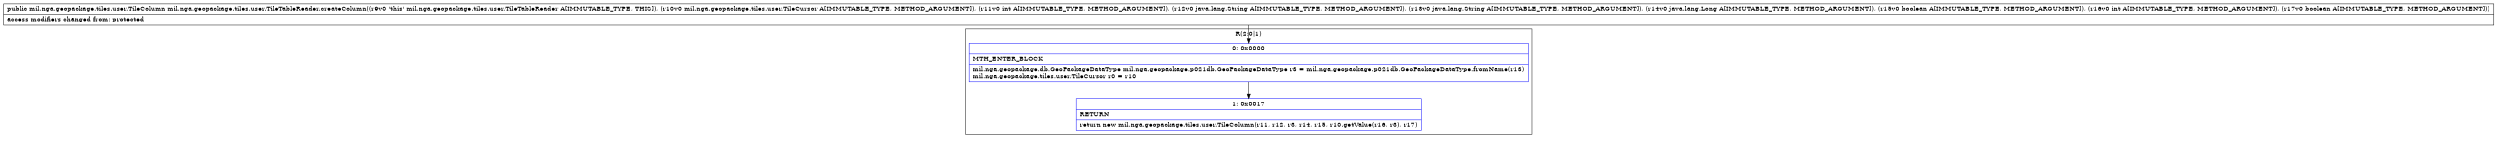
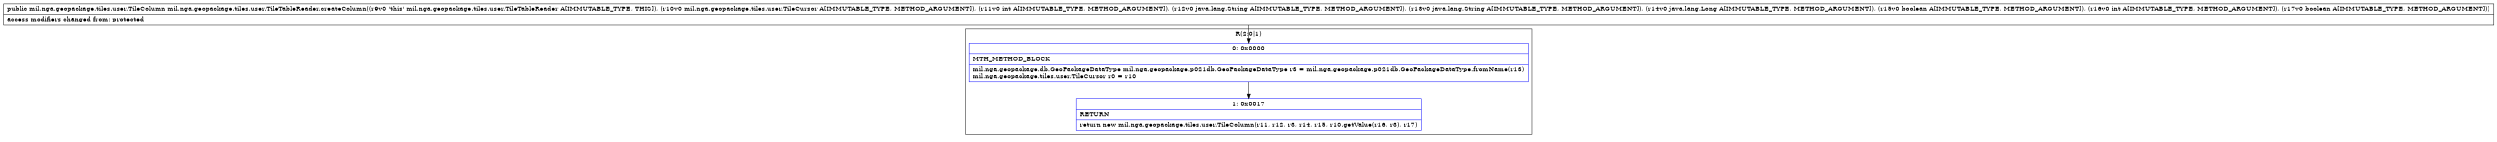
(1008, 59) -> (1012, 59)
